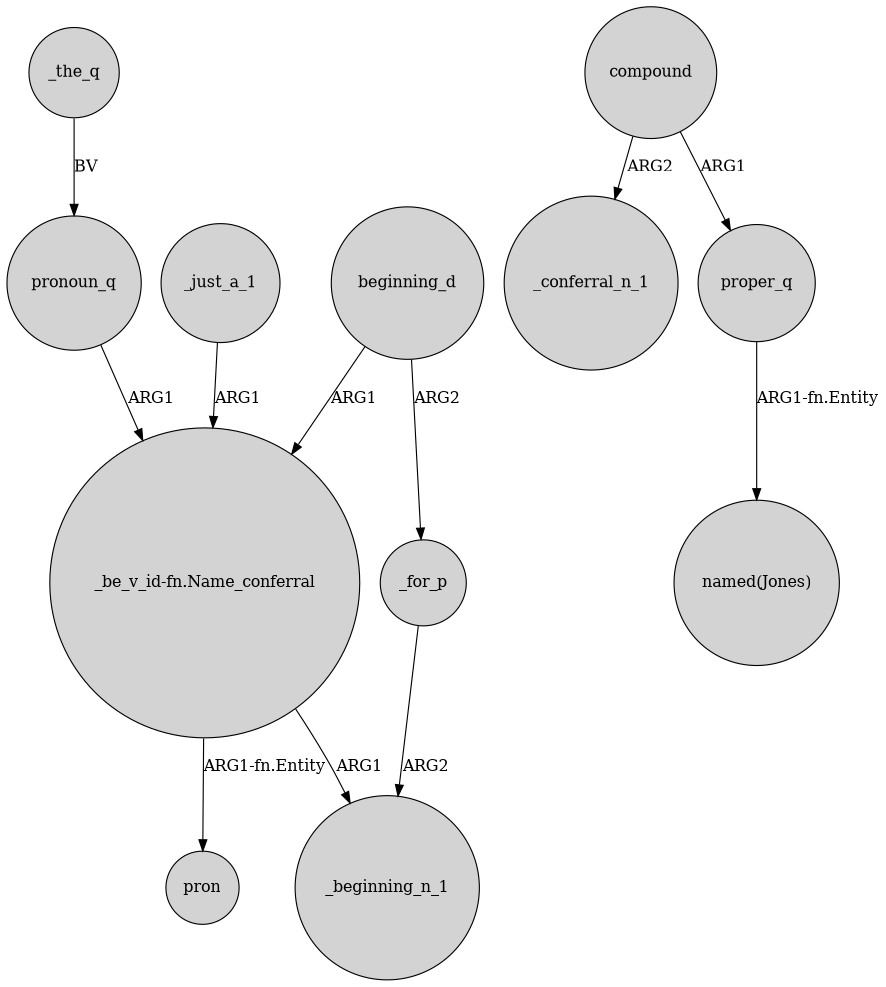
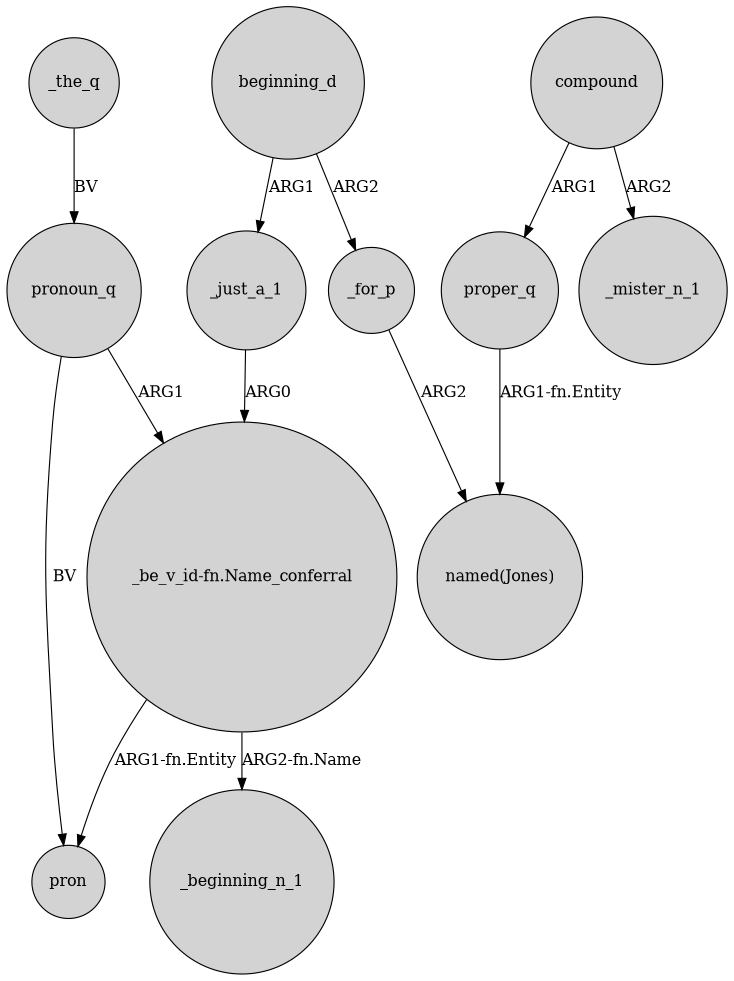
(591, 283) -> (653, 290)
(332, 396) -> (267, 190)
(238, 399) -> (268, 393)
none -> (46, 595)
(409, 705) -> (425, 411)
(360, 767) -> (302, 761)
